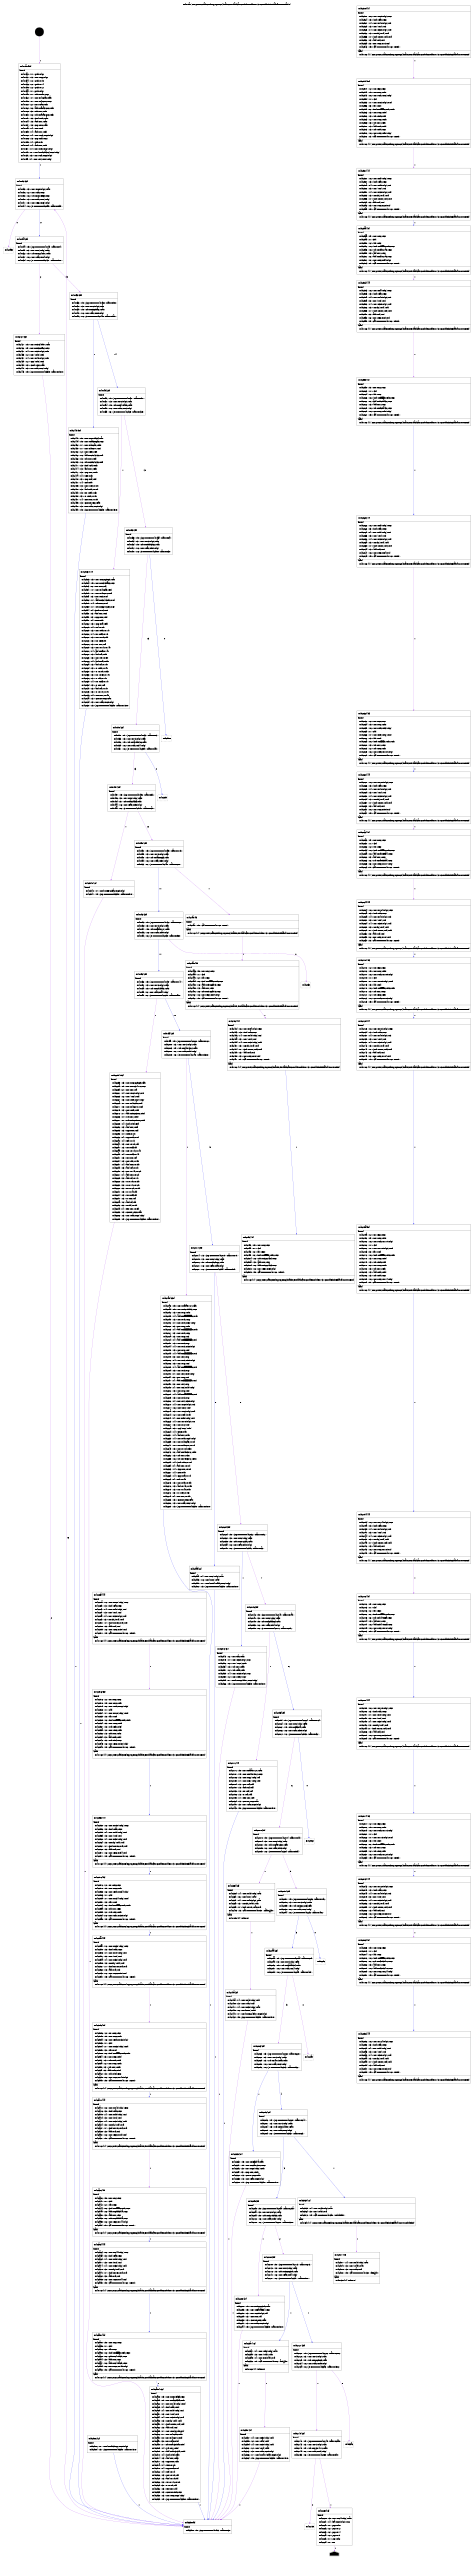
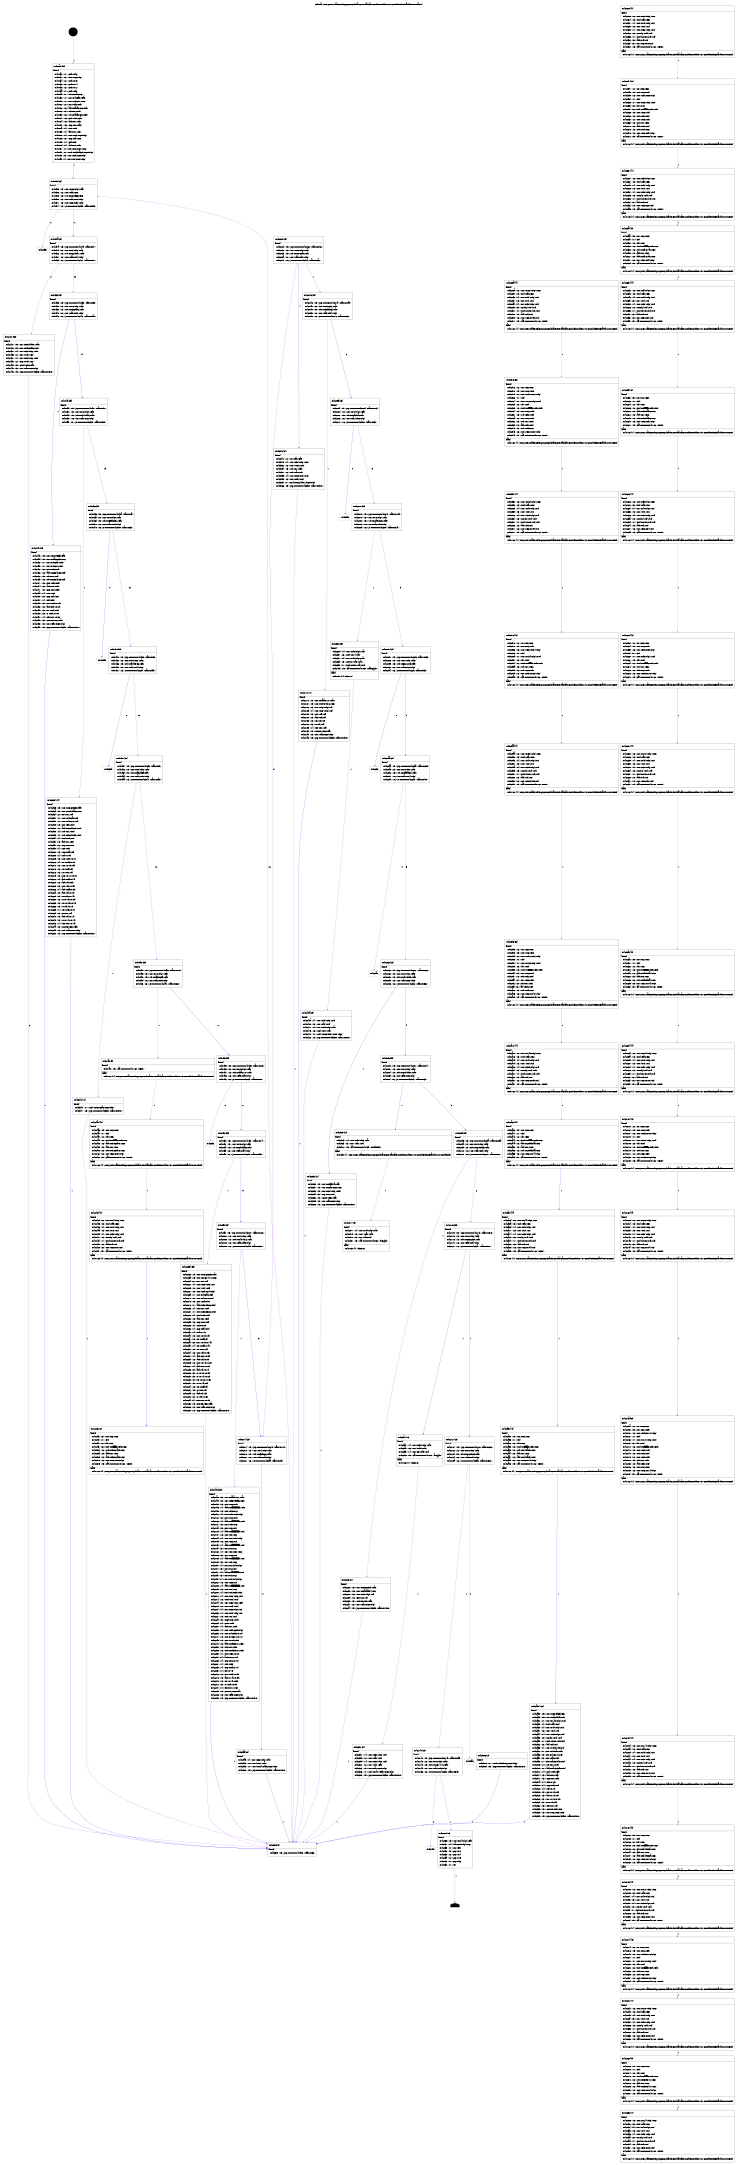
(228, 1398) -> (273, 849)
